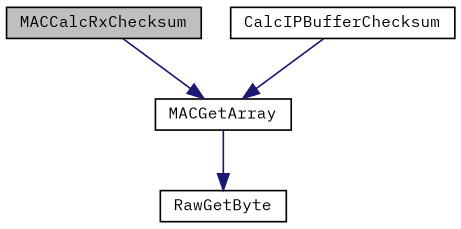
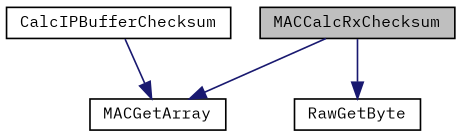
(223, 152) -> (357, 60)
